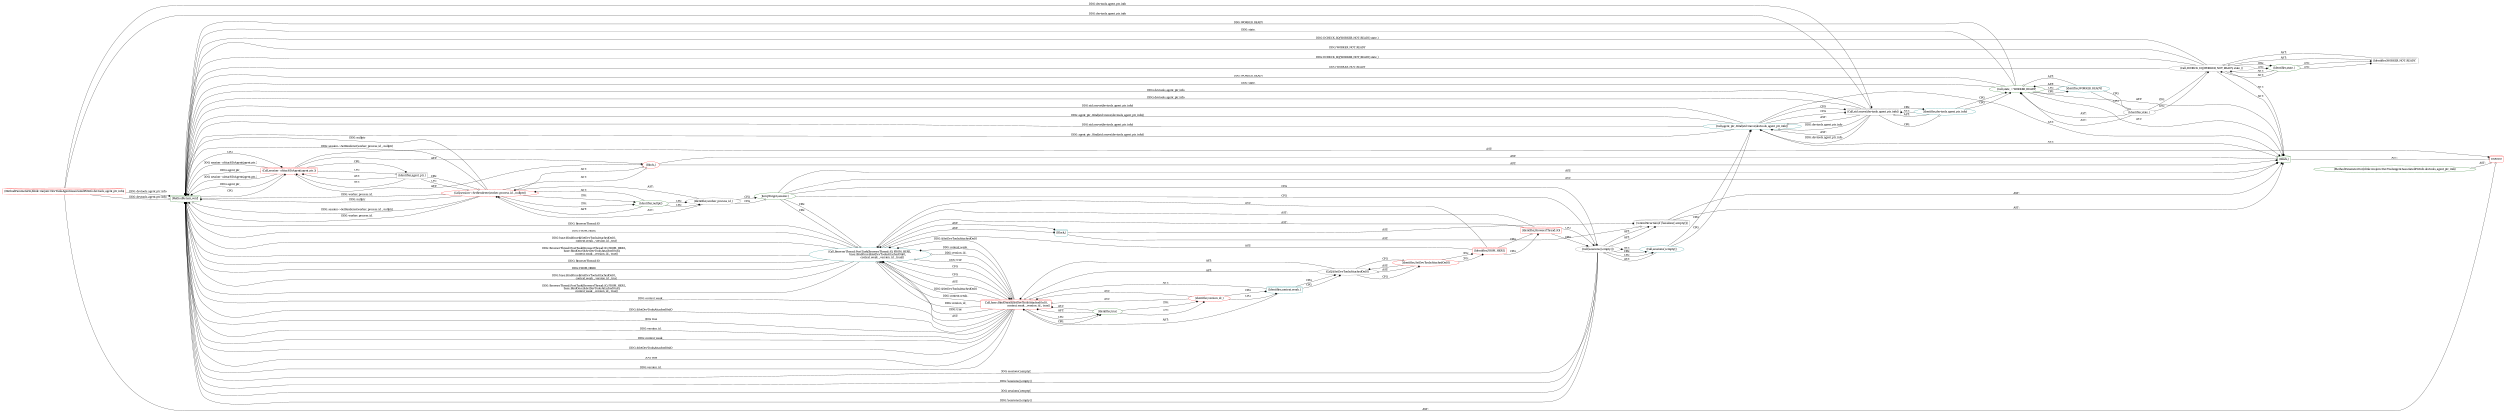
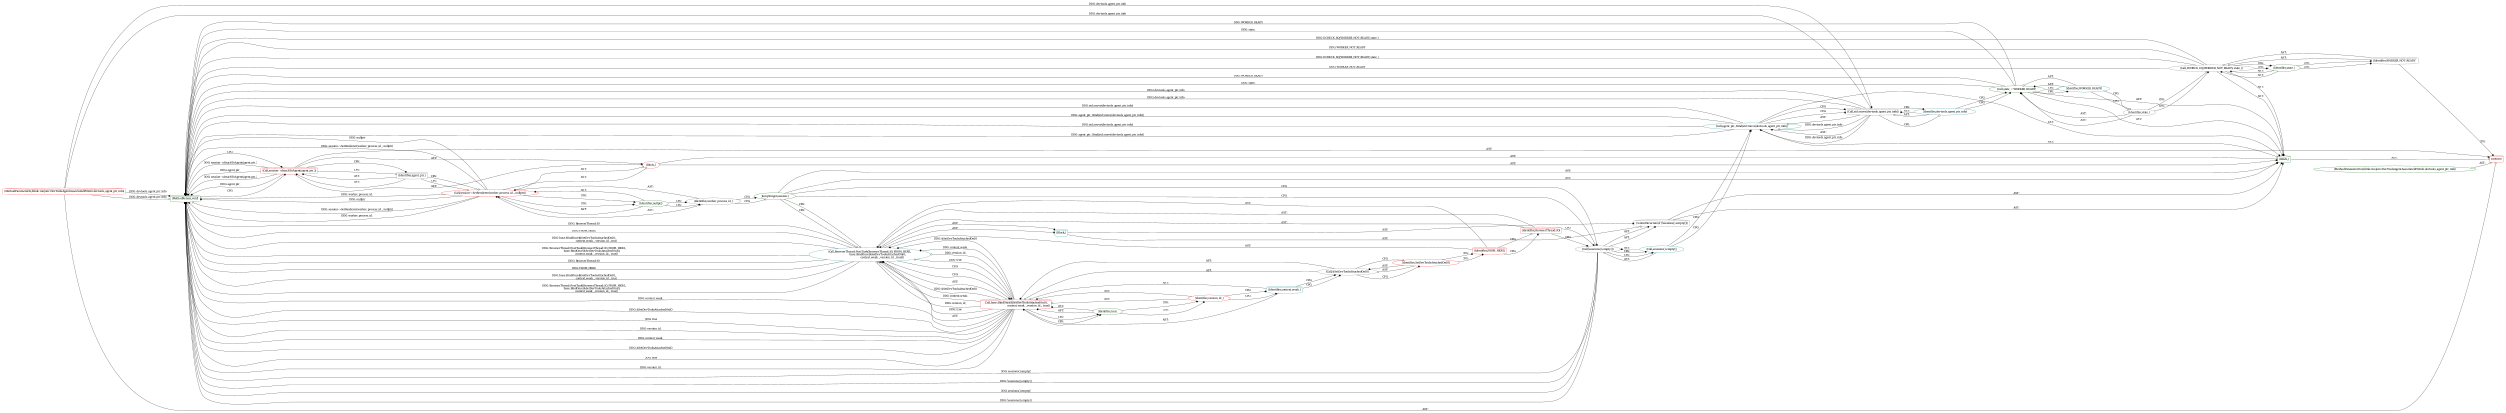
none -> (2446, 109)
